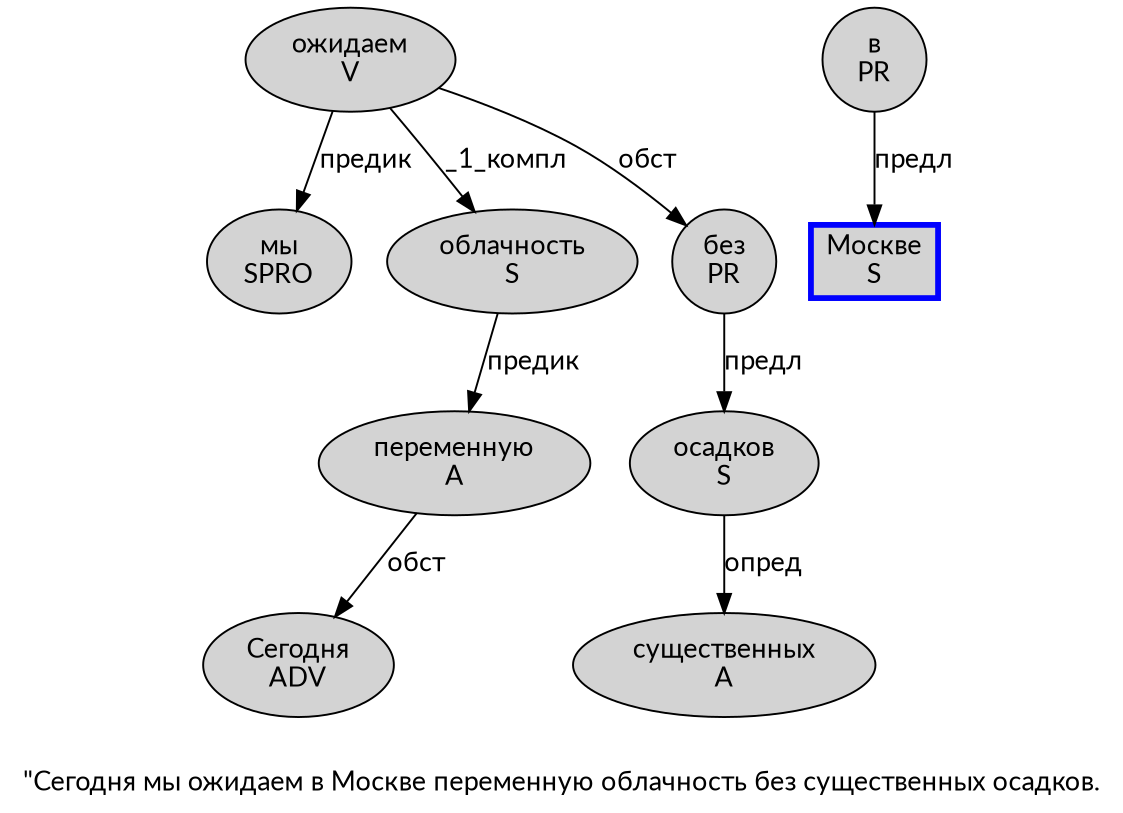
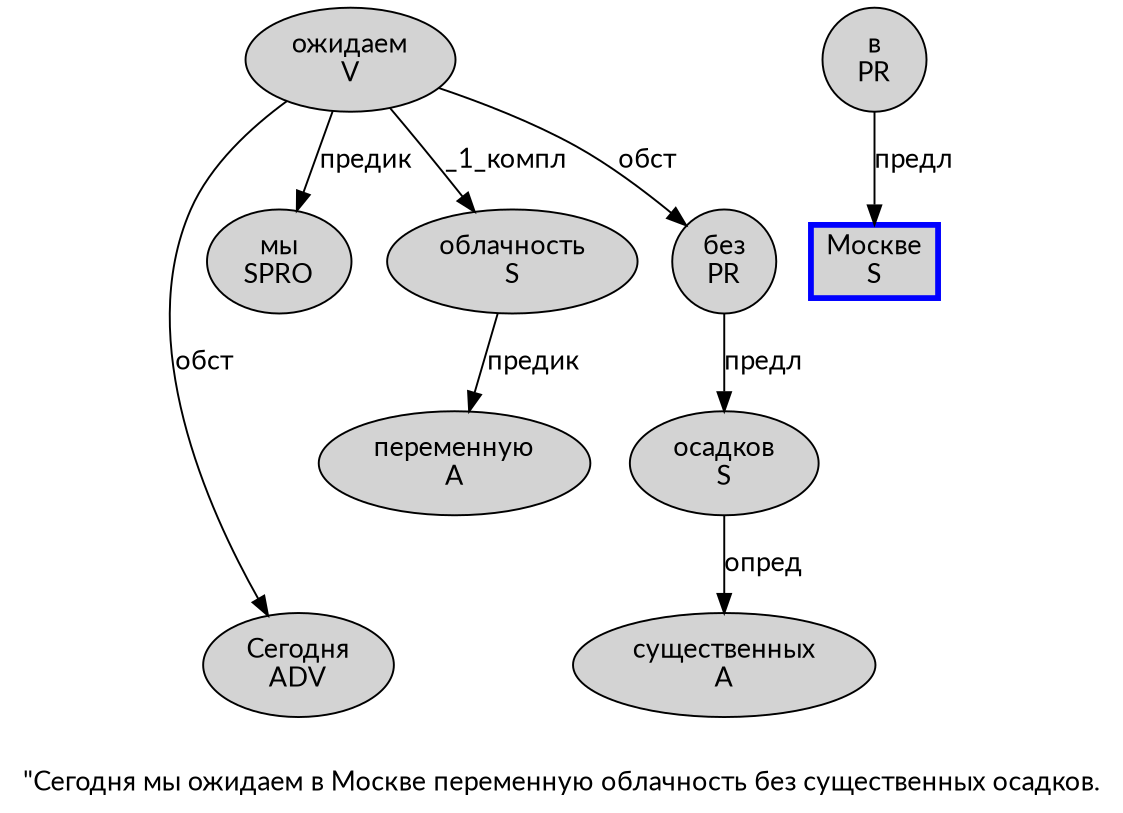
(382, 557) -> (171, 338)
